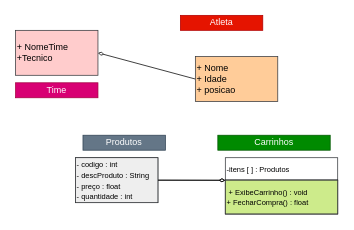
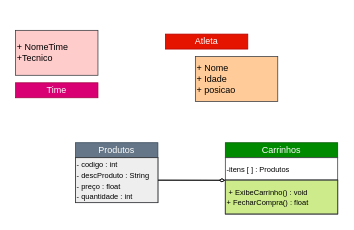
(222, 23) -> (207, 42)
(150, 67) -> none
(124, 143) -> (117, 150)
(274, 143) -> (282, 150)
